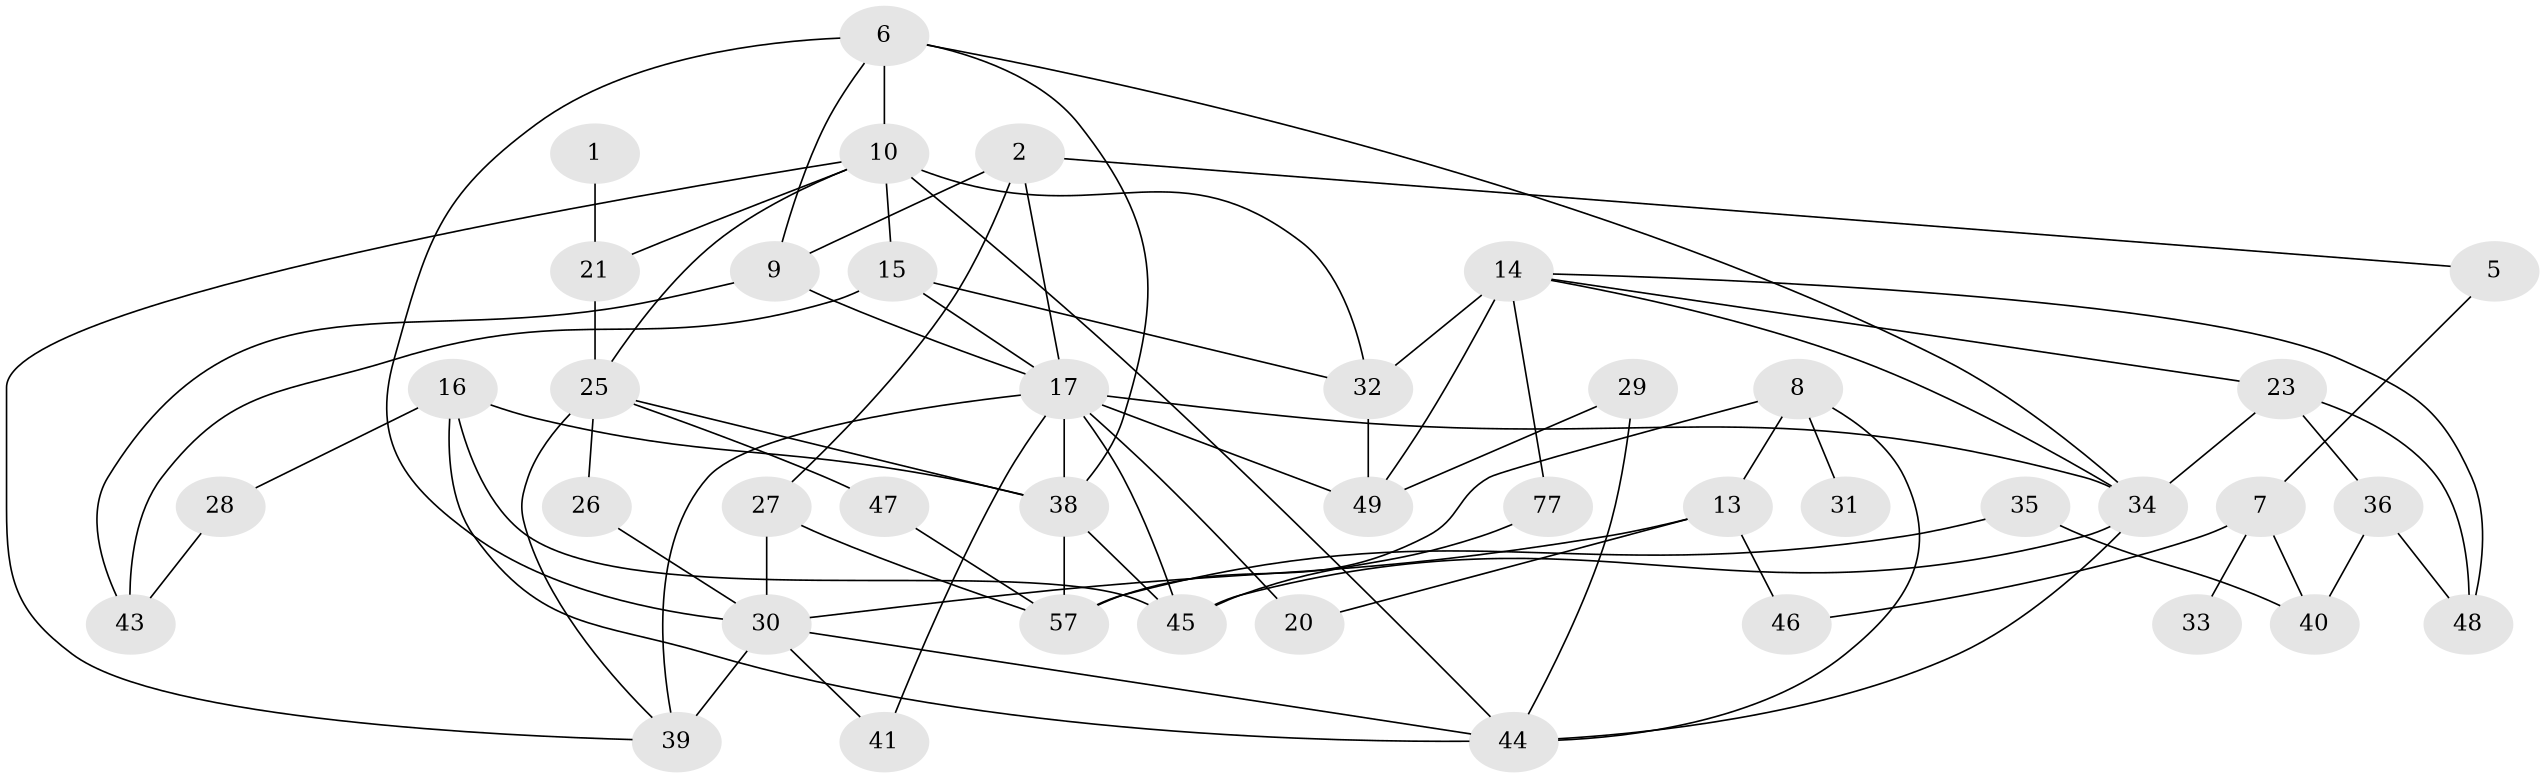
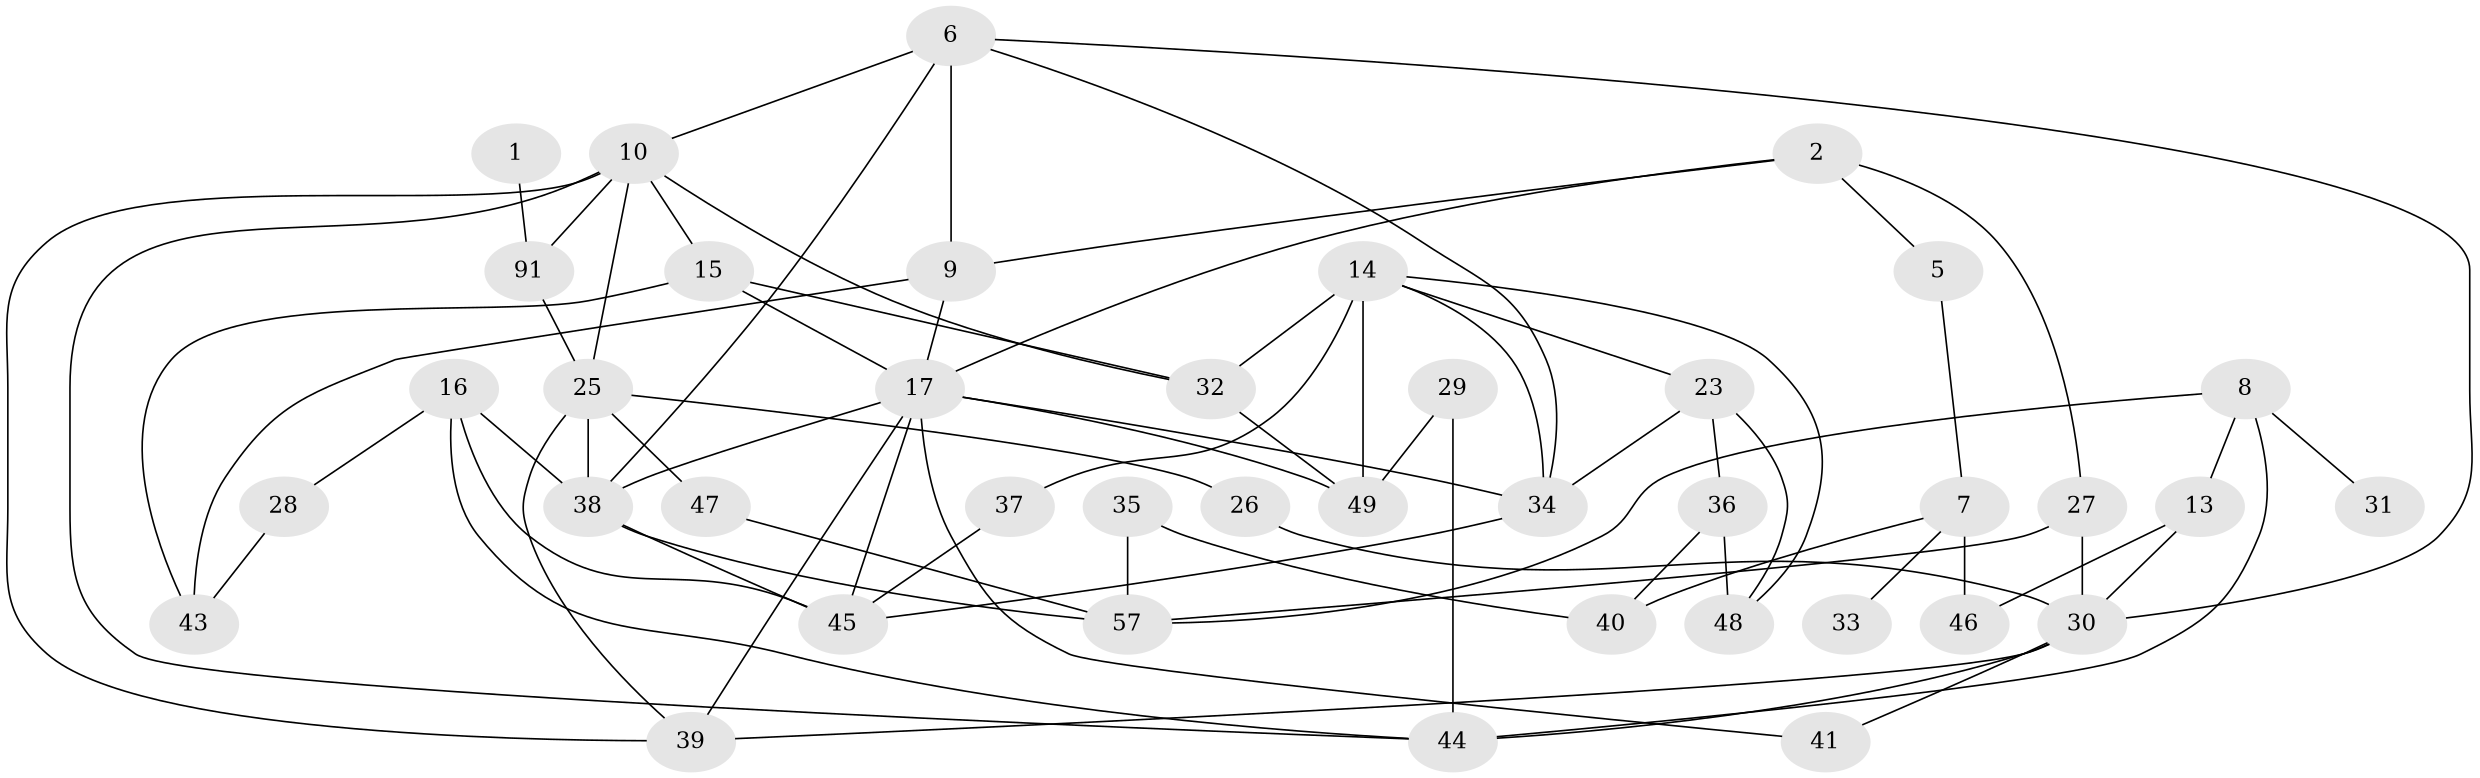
(595, 271) -> (529, 271)
(1548, 507) -> (1010, 507)
(1300, 624) -> none
(1861, 689) -> none
